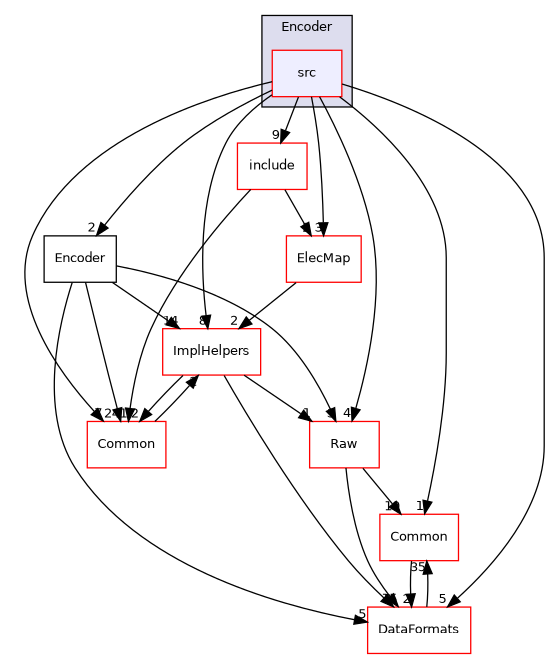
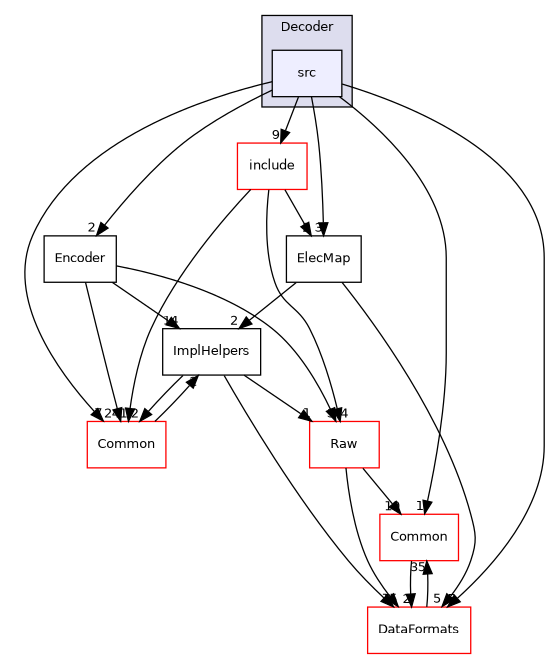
(307, 28) -> (307, 28)
(307, 73) -> (307, 73)
(209, 195) -> none
(374, 248) -> (288, 303)
(324, 259) -> (324, 259)
(212, 352) -> (212, 352)
(120, 518) -> (430, 416)
